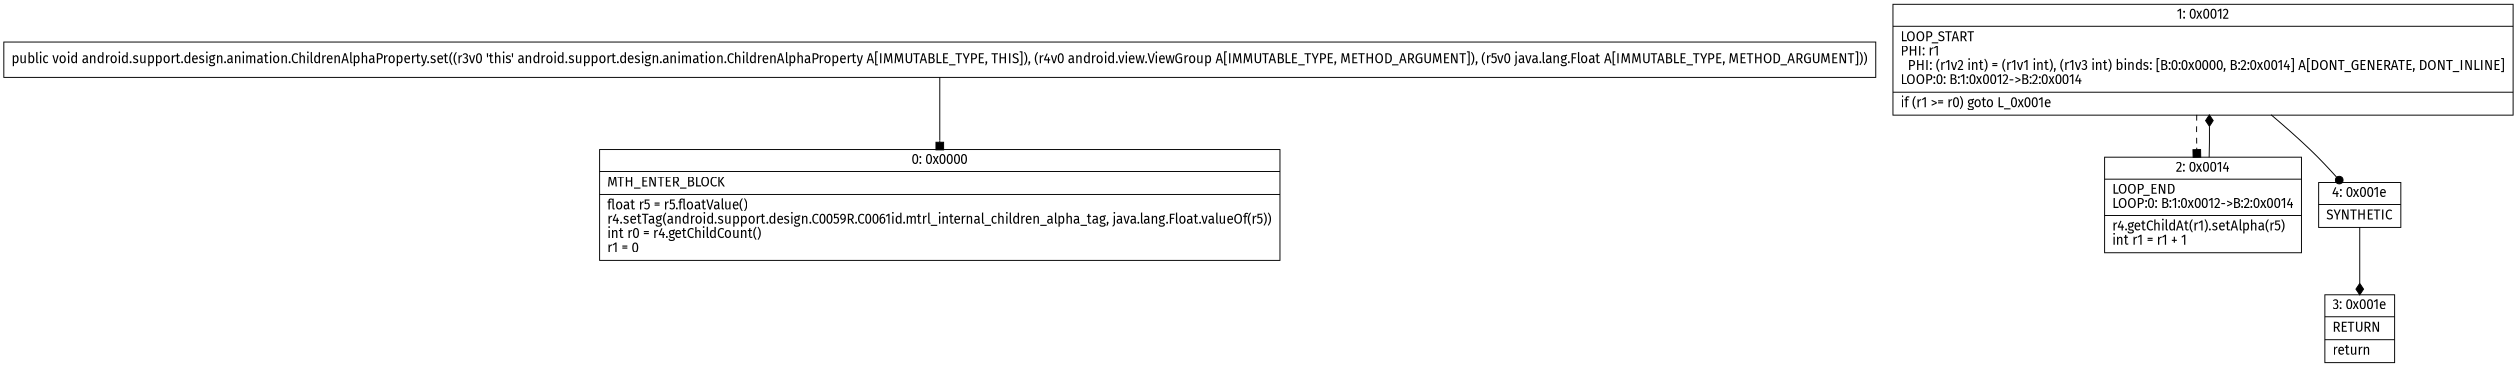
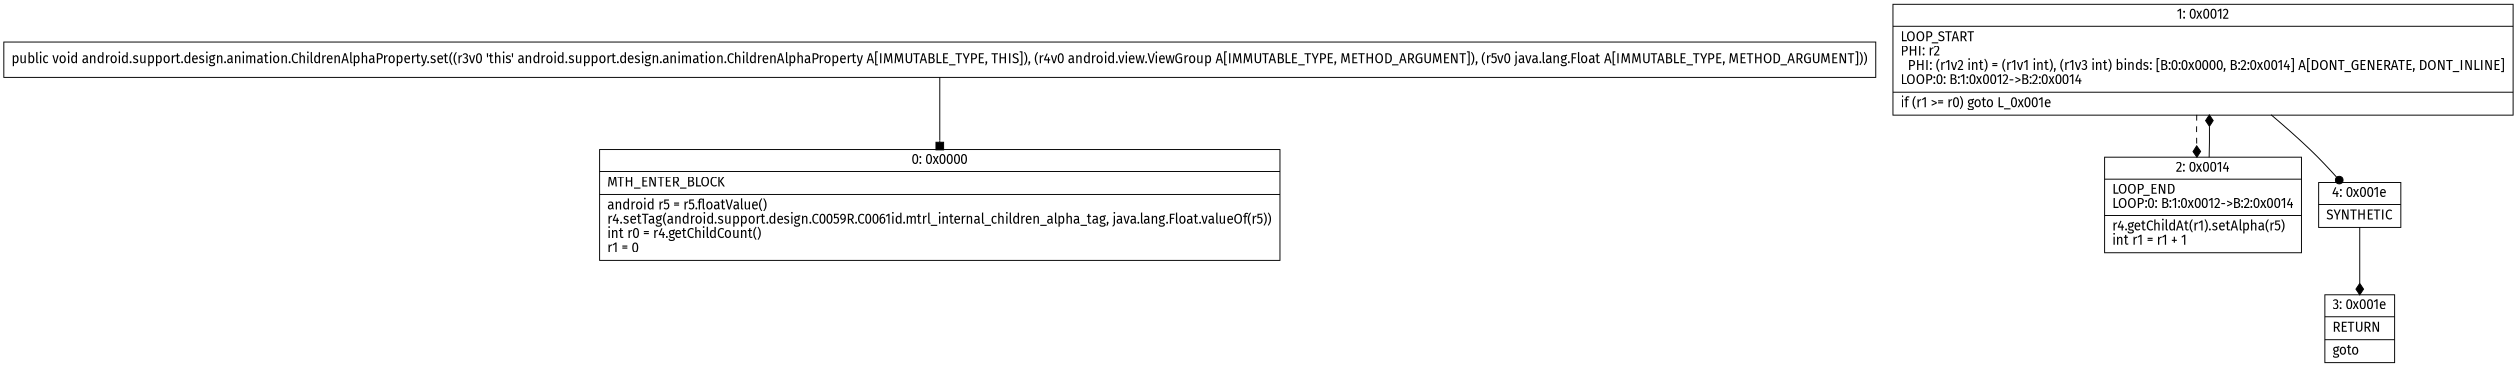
(1922, 52) -> (1923, 52)
(2197, 131) -> (2197, 131)
(678, 205) -> (688, 205)
(2352, 351) -> (2346, 351)
